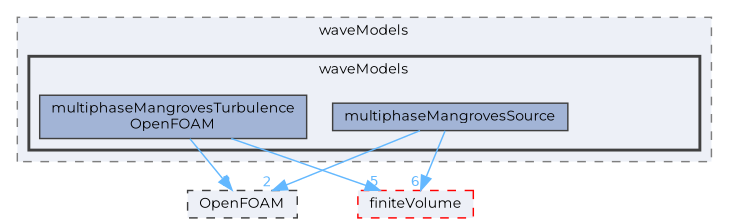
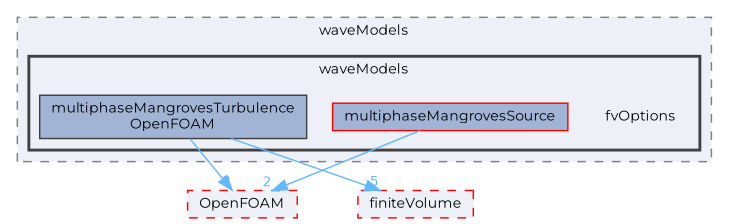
(450, 117) -> (450, 117)
none -> (641, 117)
(436, 154) -> none
(242, 204) -> (242, 204)
